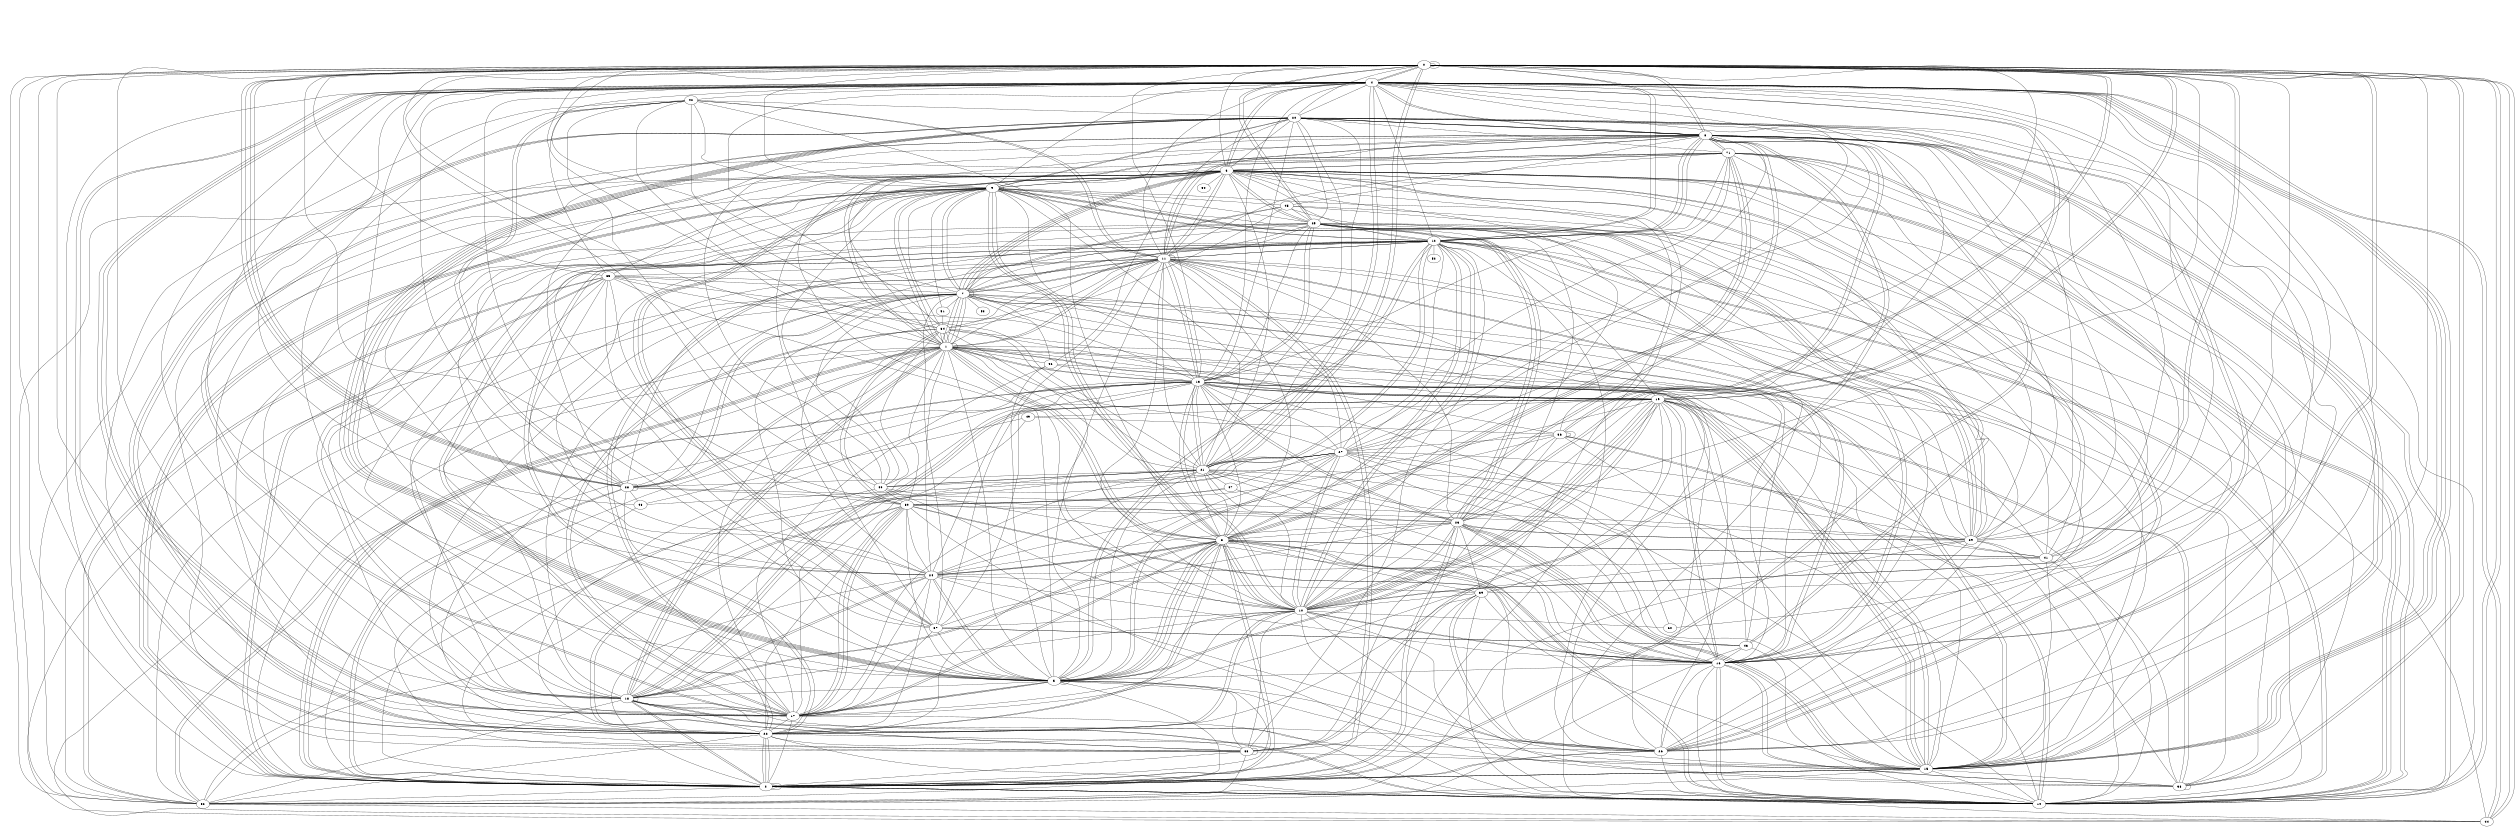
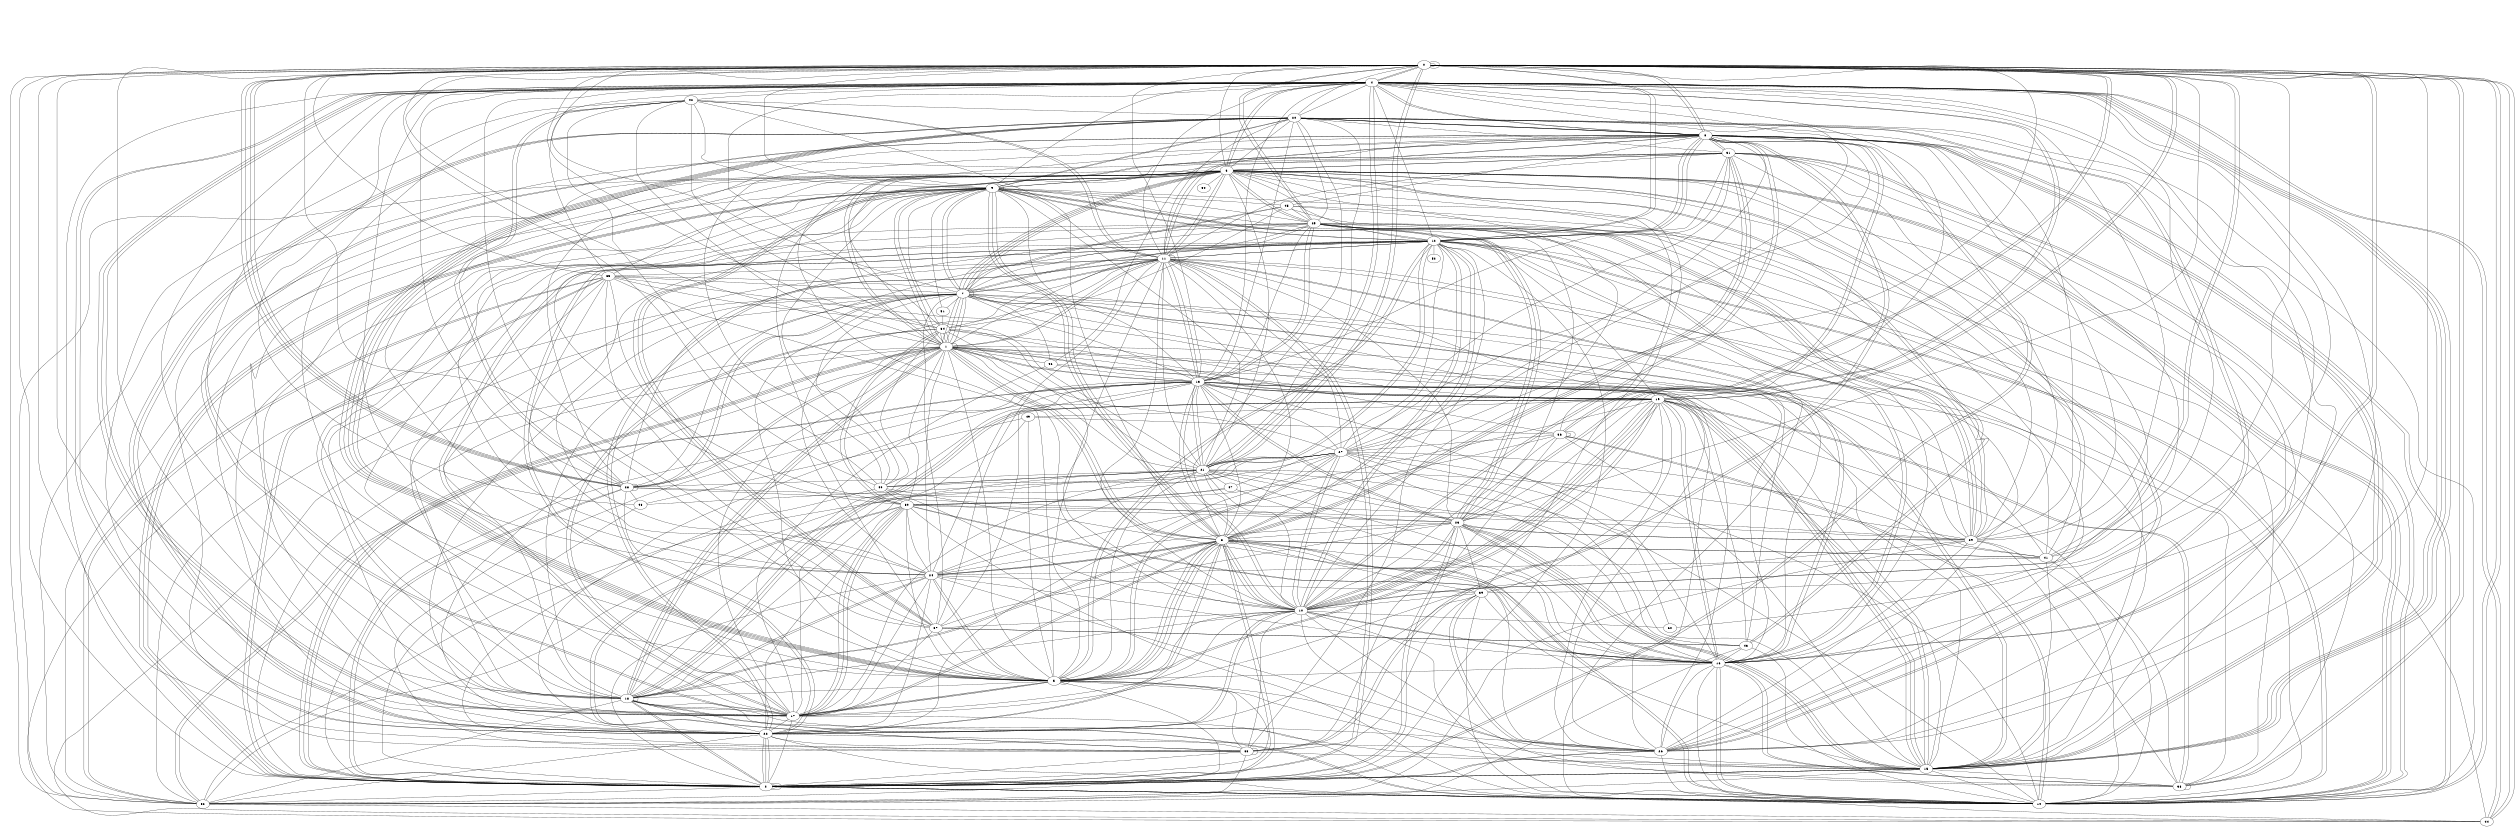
(1729, 153) -> (1729, 153)
(2069, 210) -> none
none -> (342, 295)
(983, 311) -> none
(1014, 526) -> (1030, 544)
